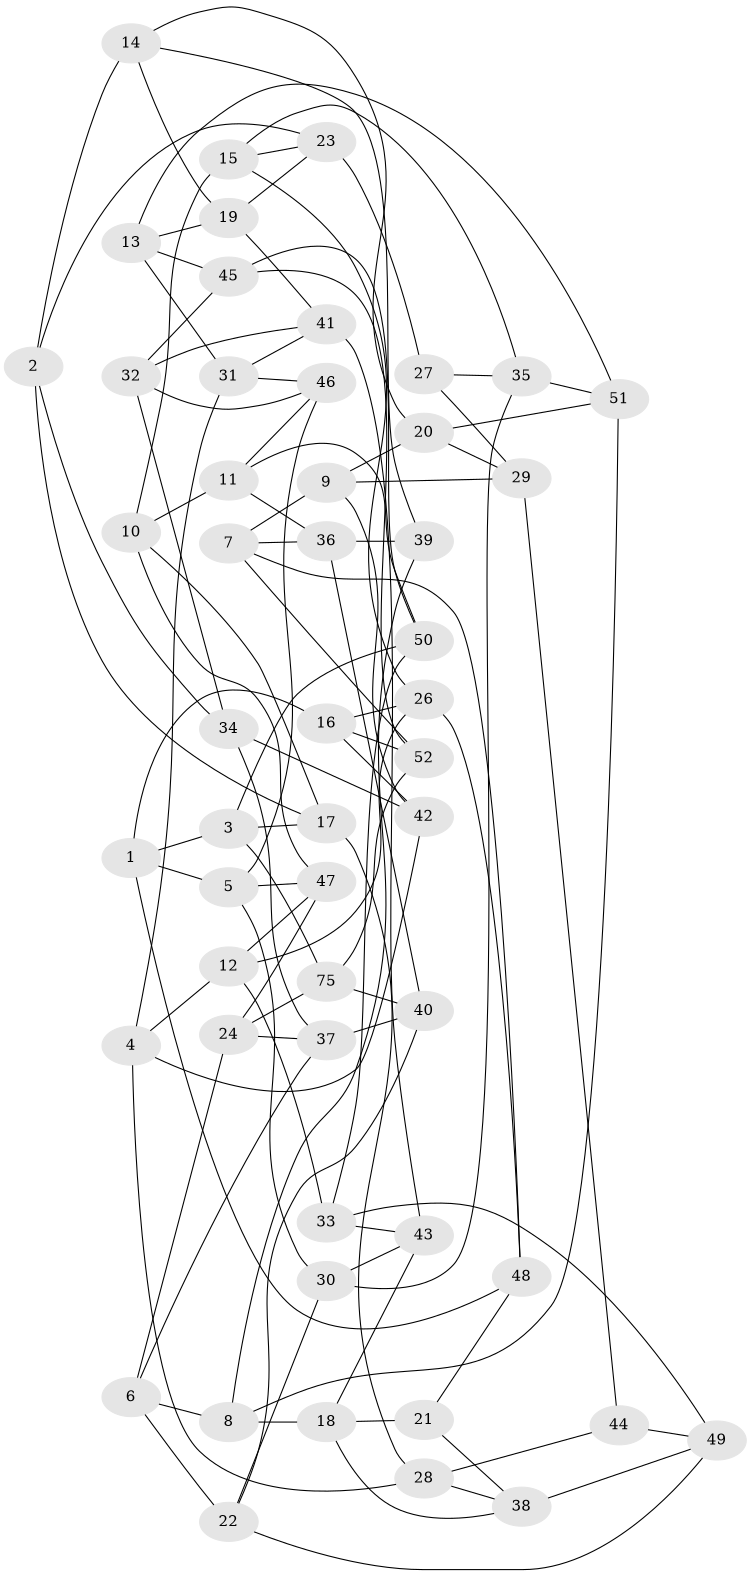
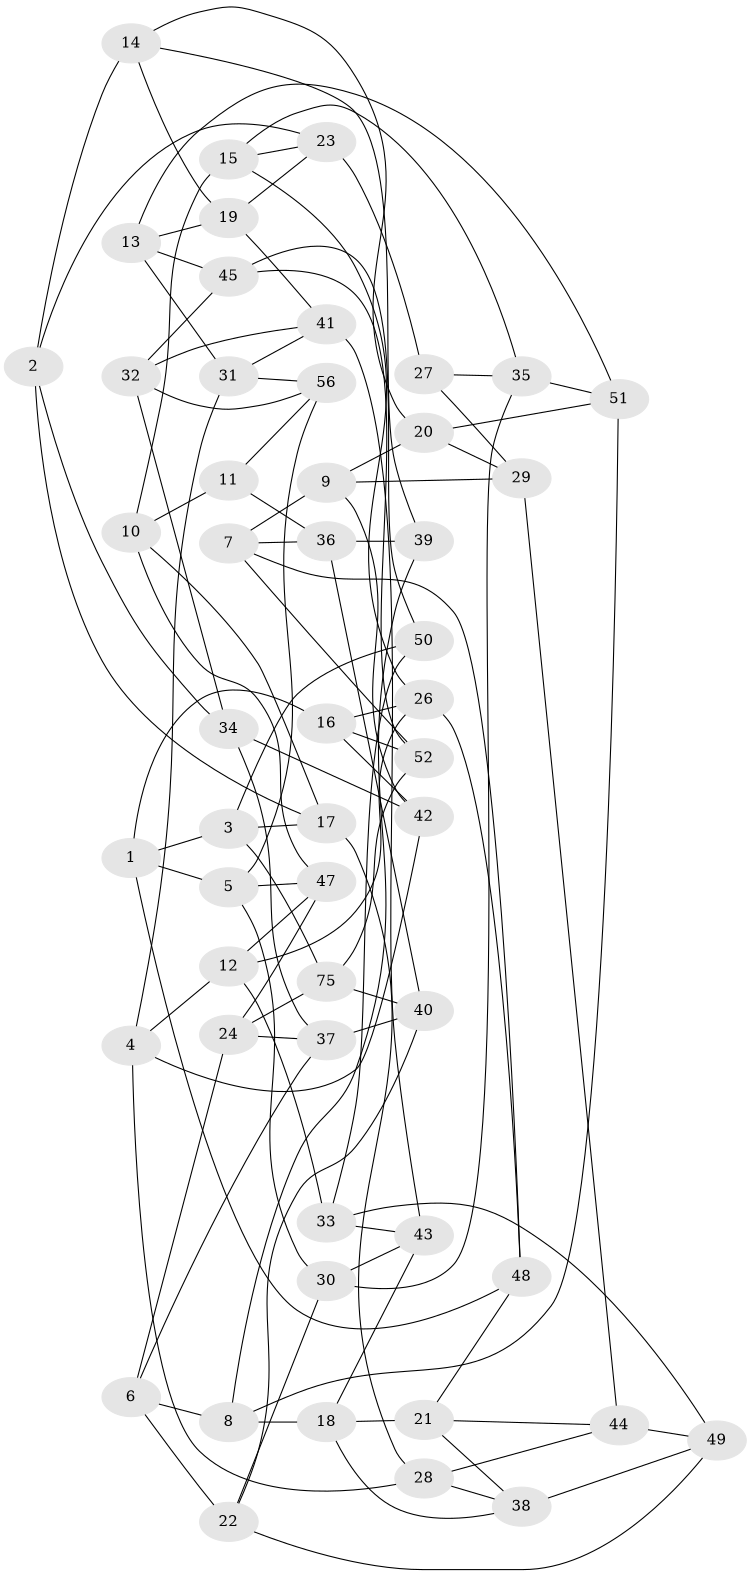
(327, 383) -> (327, 383)
(371, 468) -> none
none -> (522, 1423)
